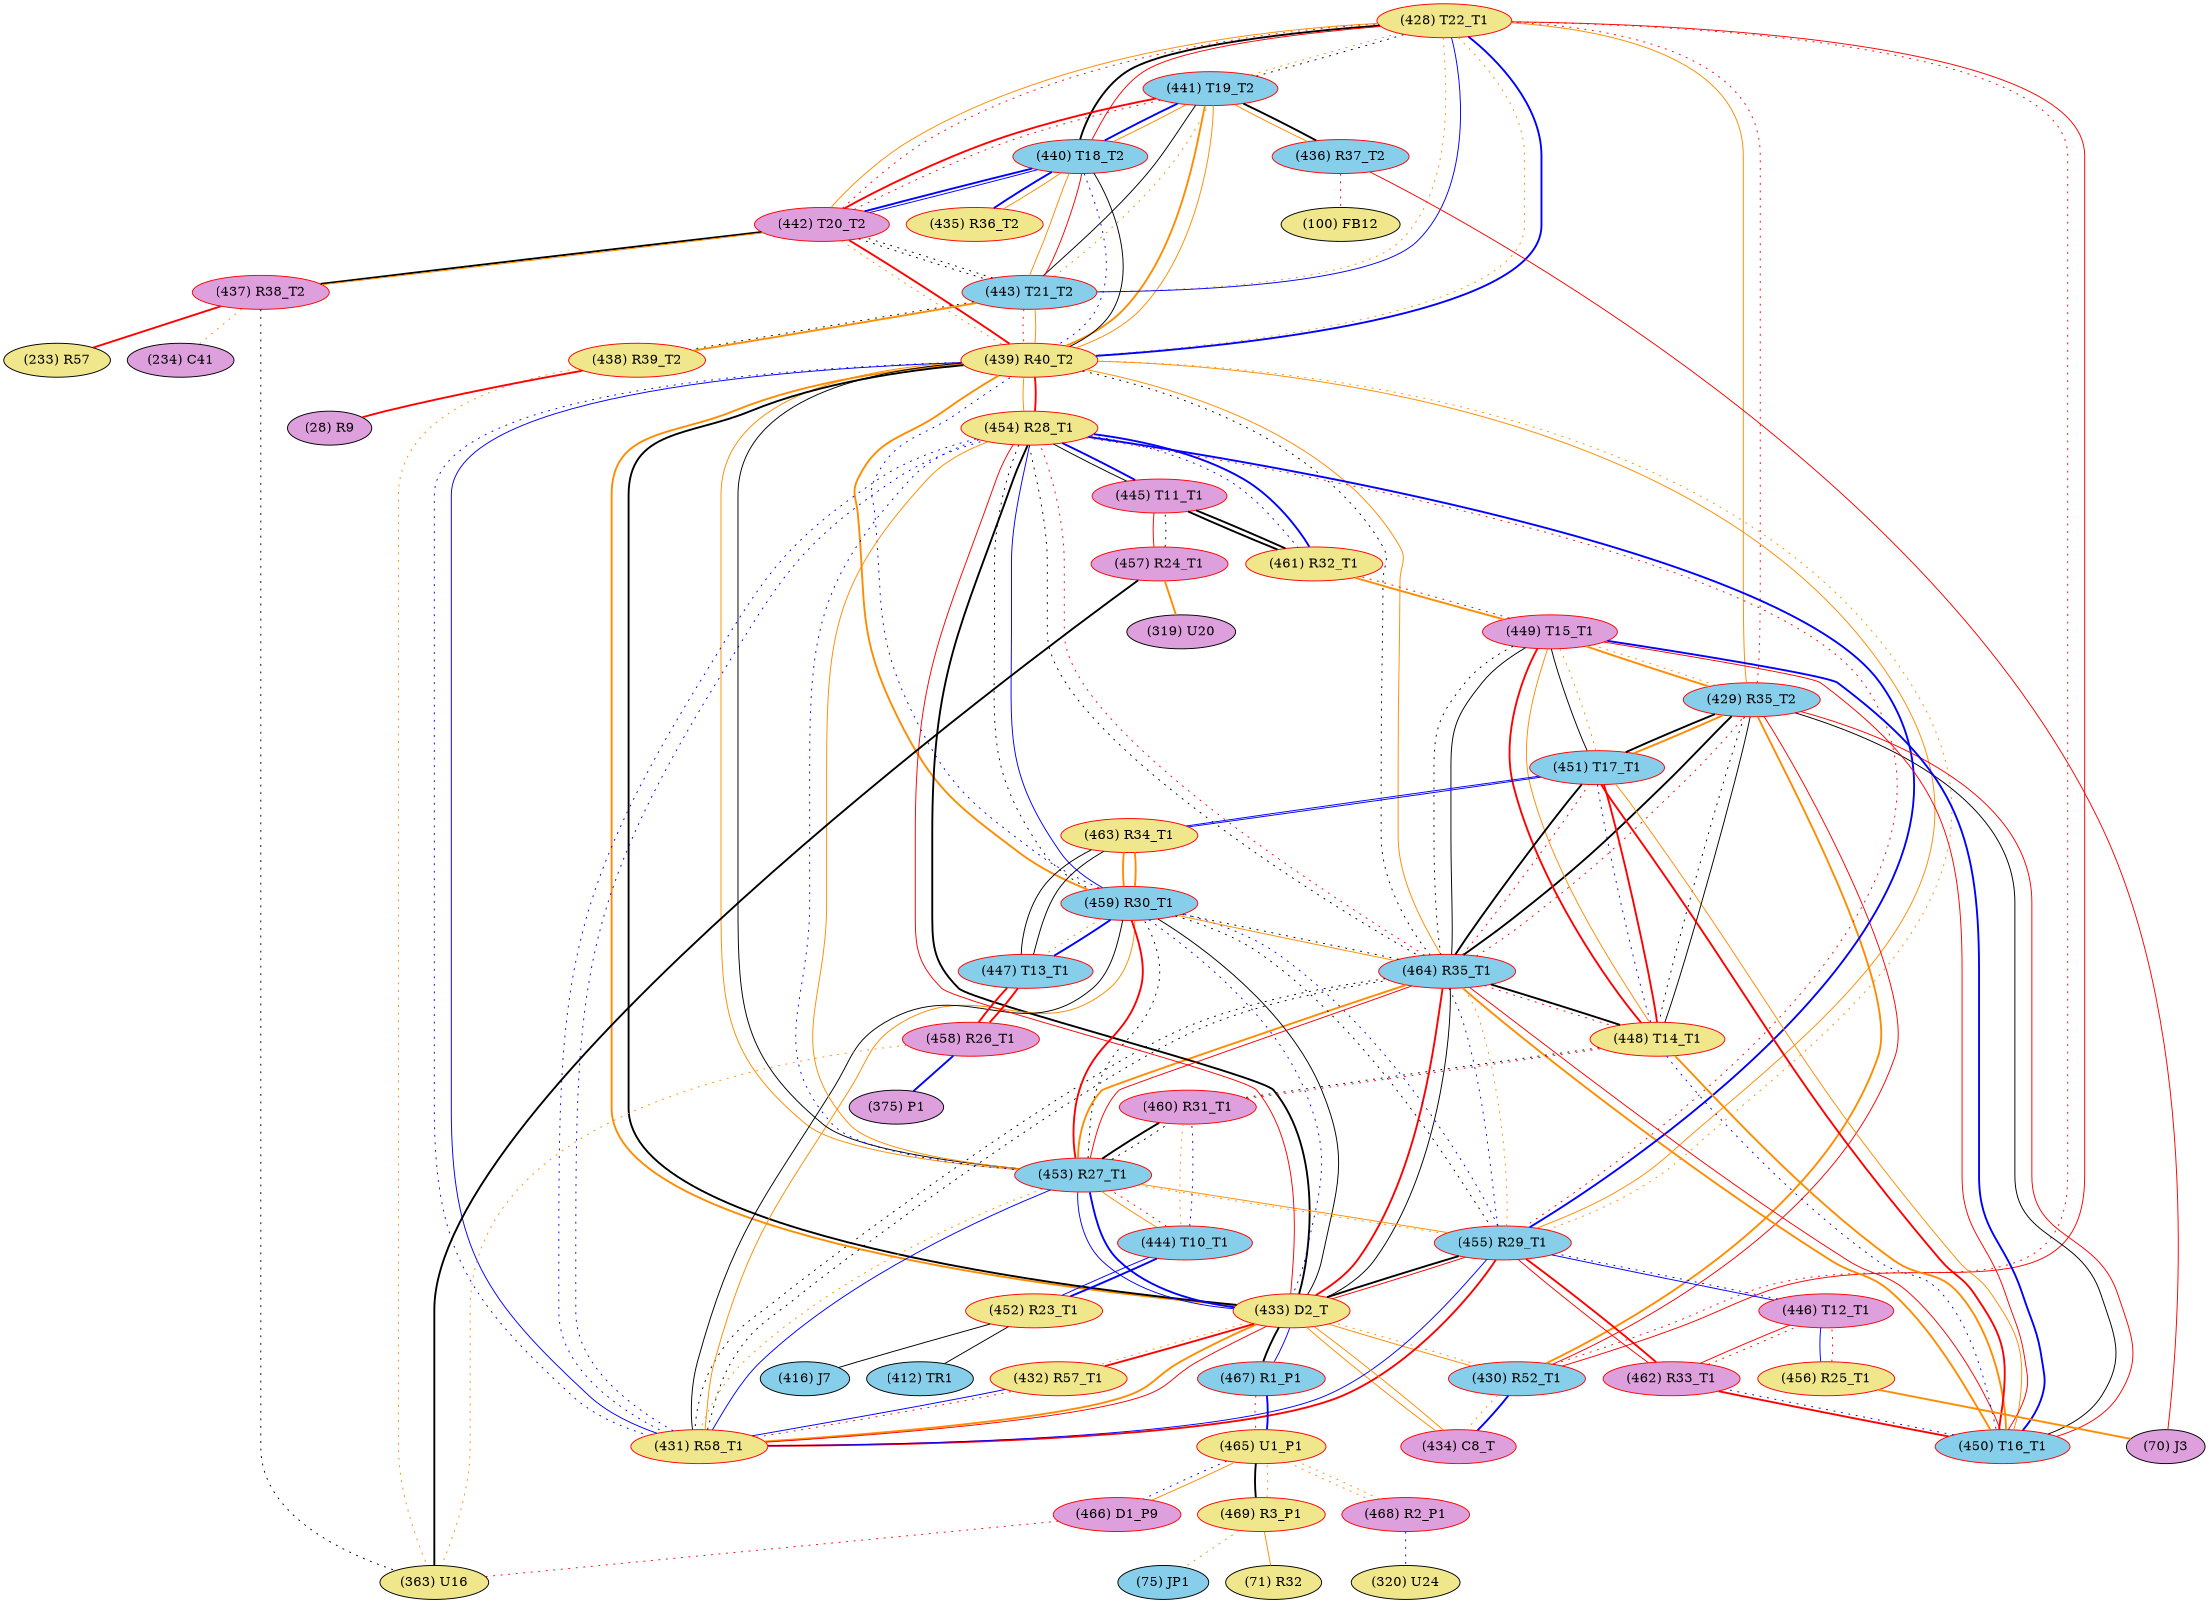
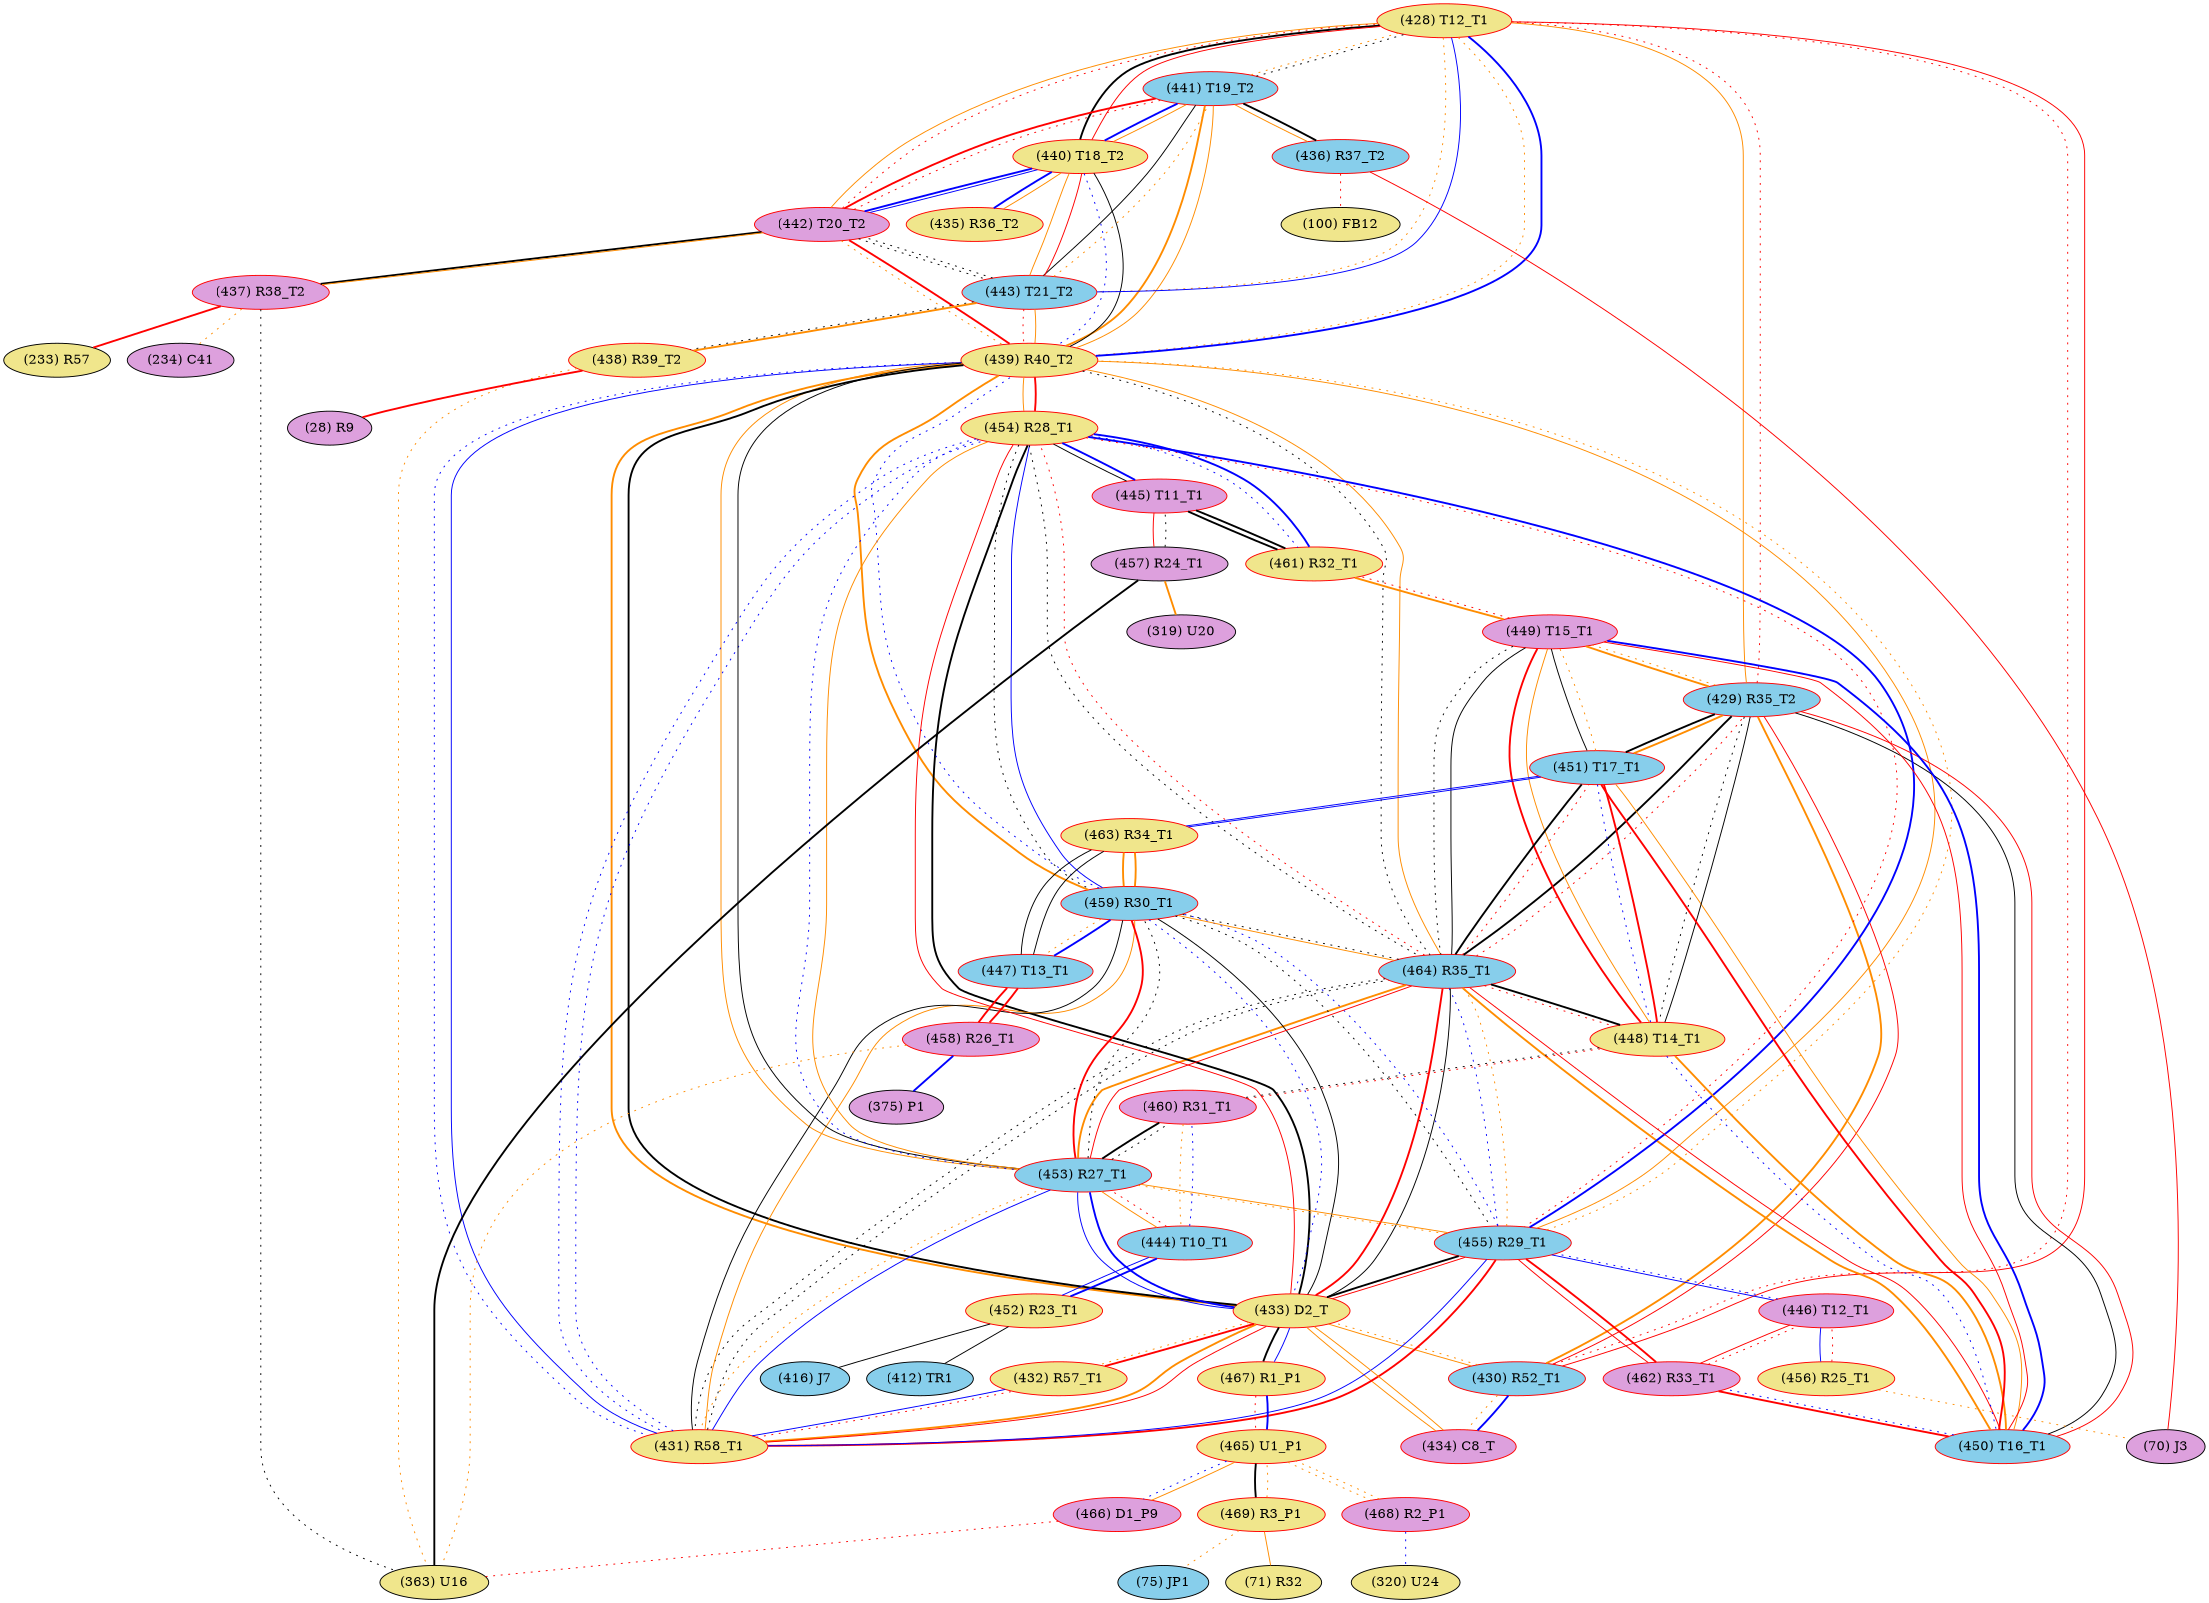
(1444, 21) -> (1444, 21)
(1080, 157) -> (1080, 157)
(1159, 564) -> (1159, 564)
(1261, 1379) -> (1261, 1379)
(2024, 1418) -> (2024, 1418)
